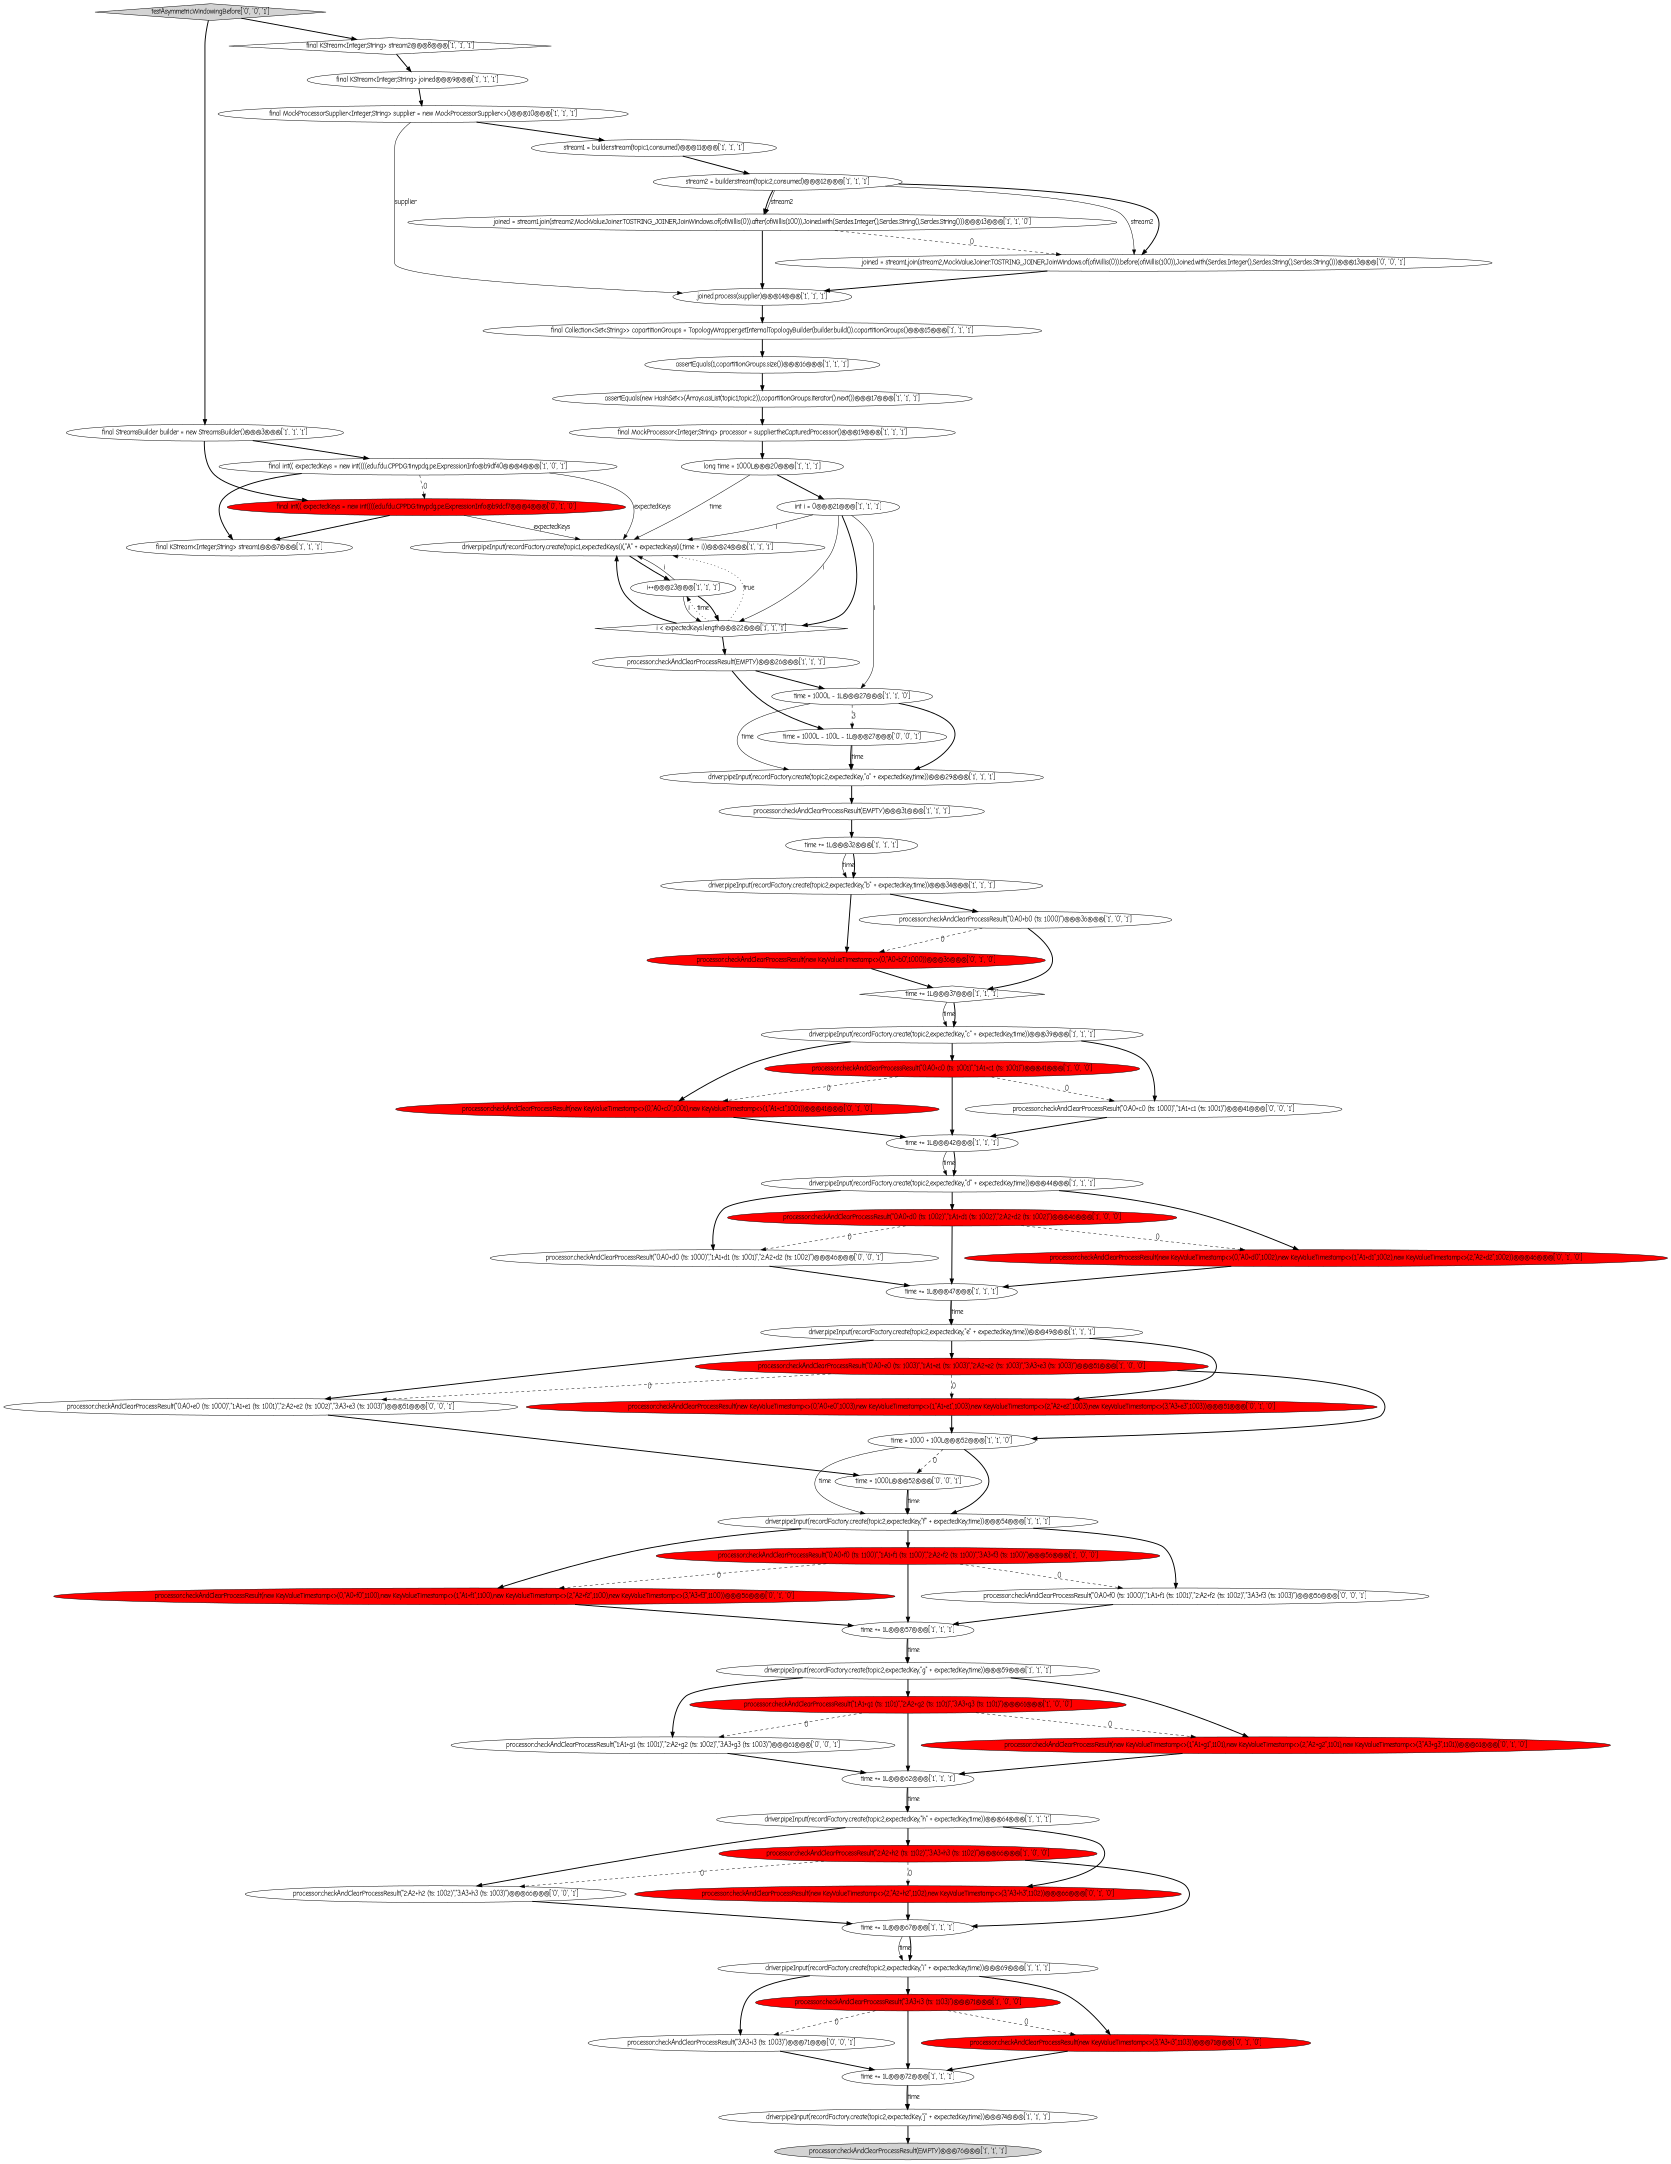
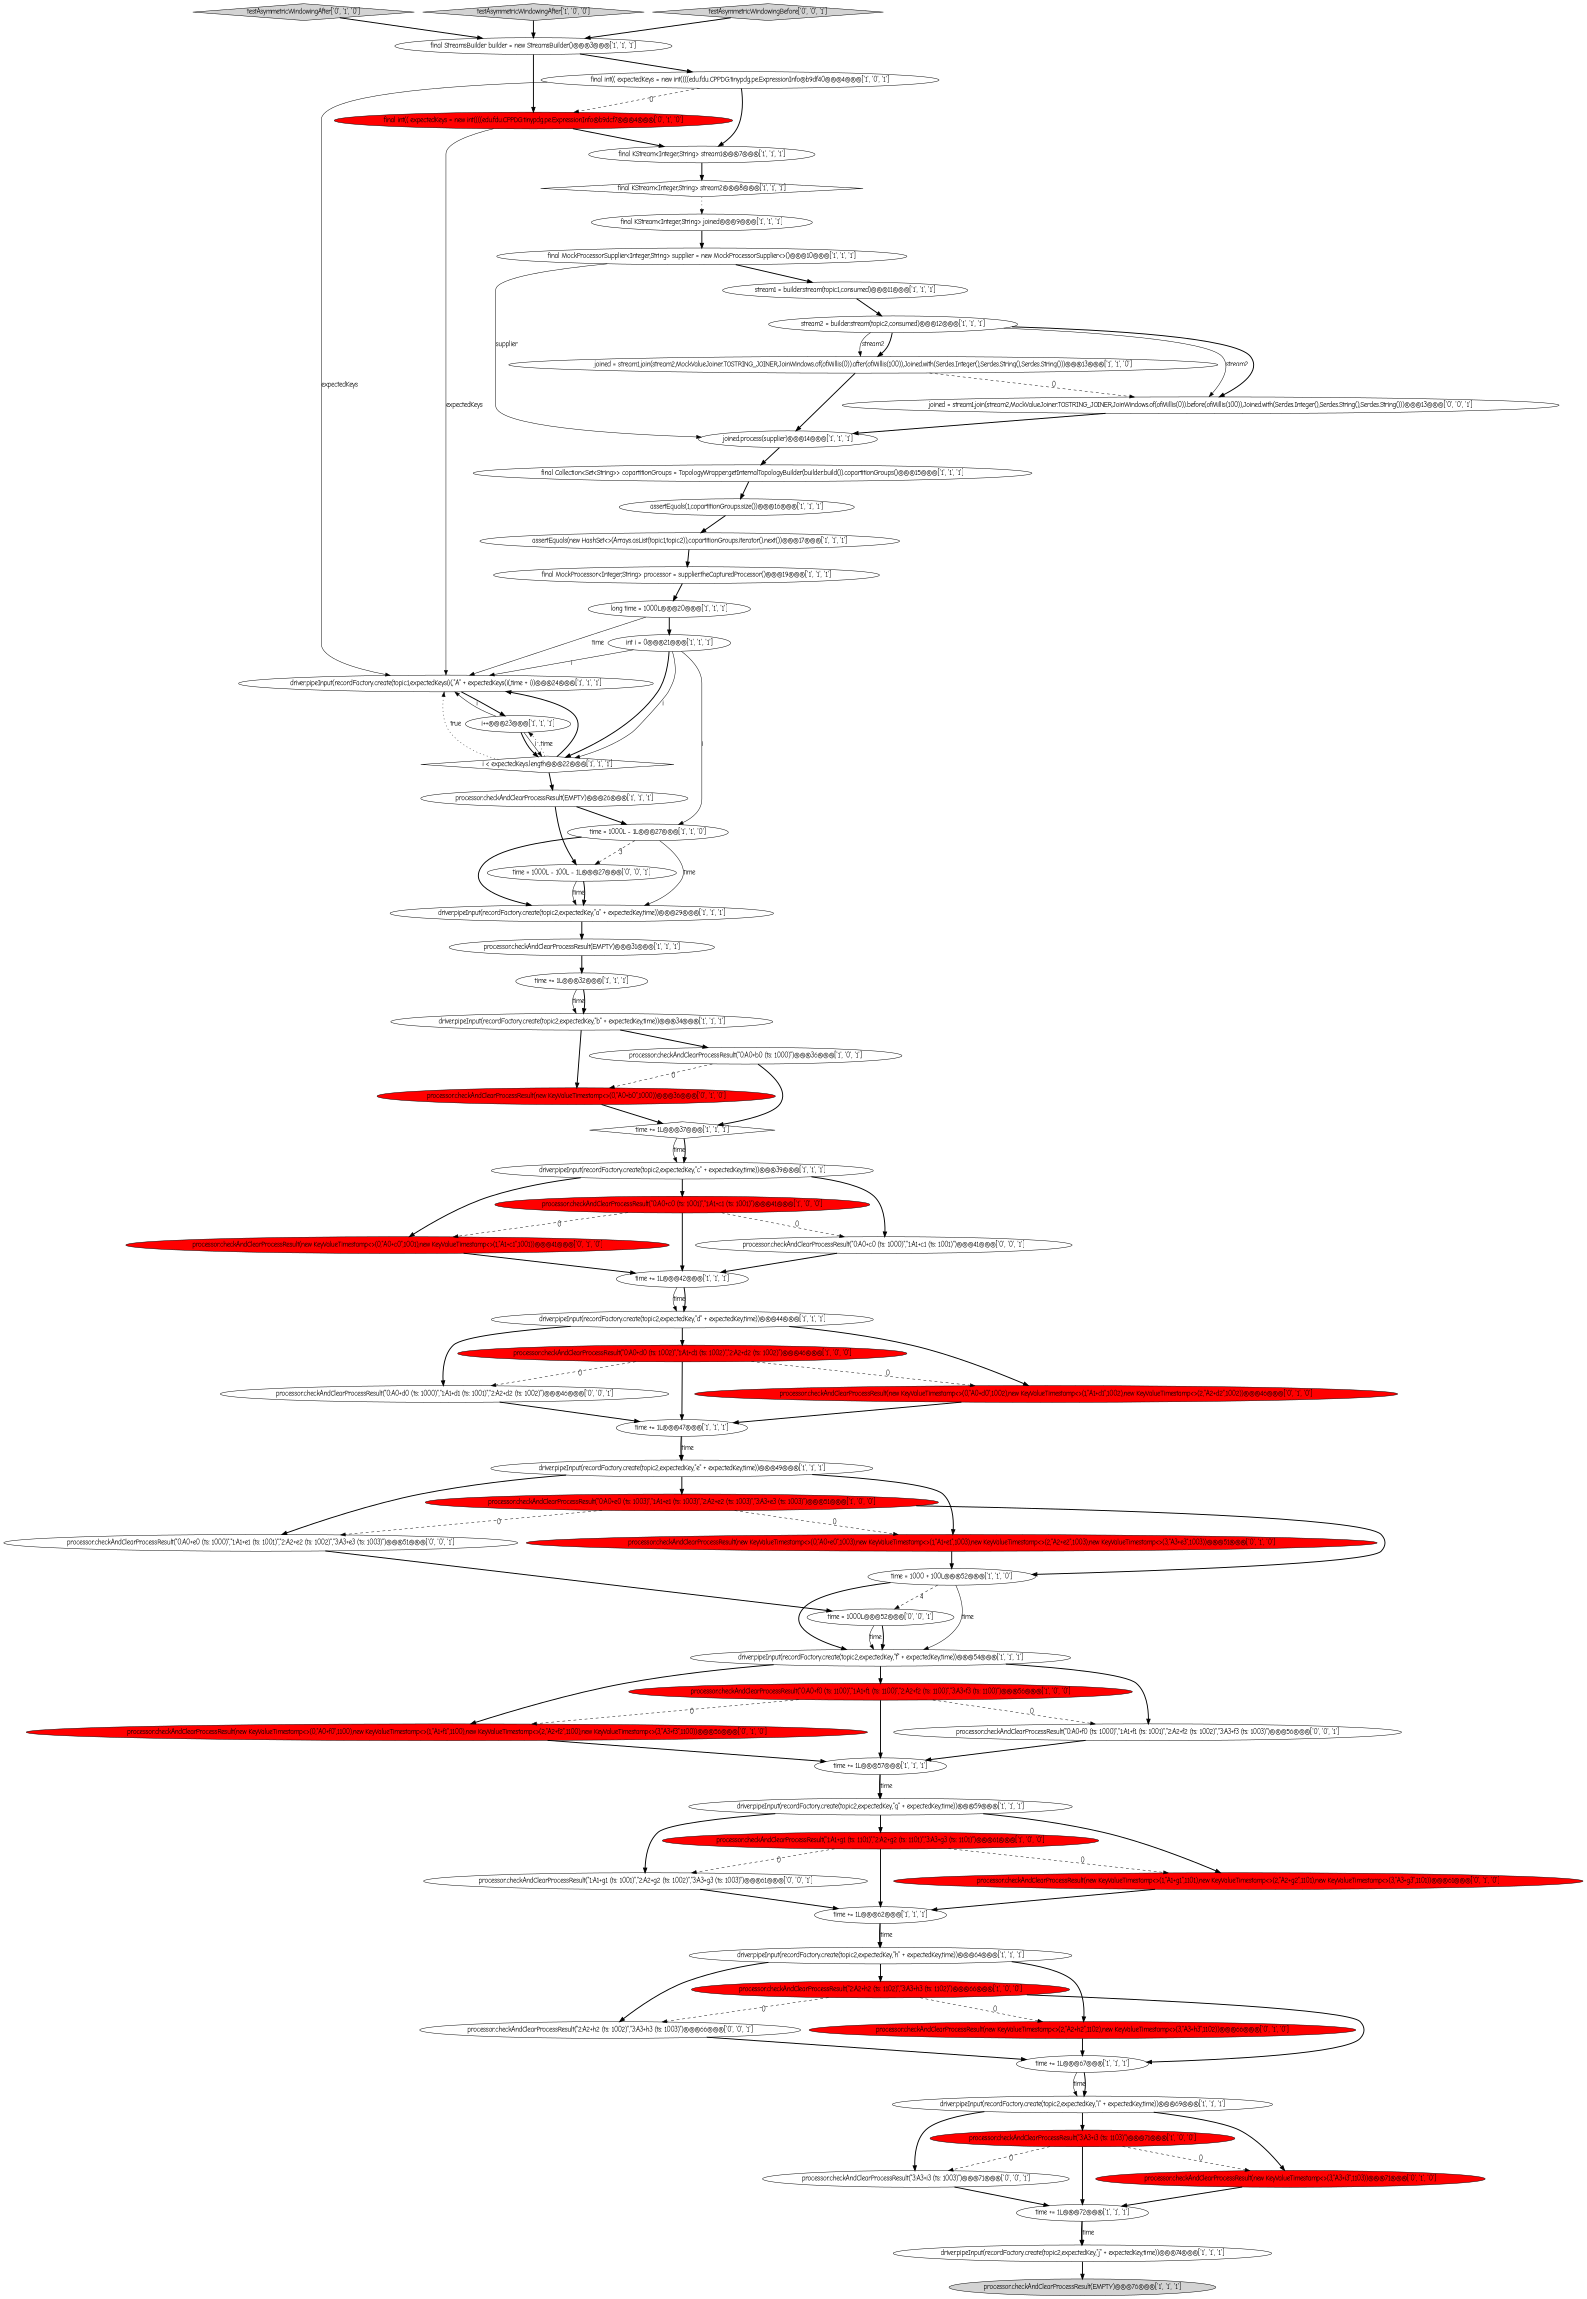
none -> (304, 12)
none -> (533, 12)
(297, 28) -> (702, 169)
(402, 61) -> (702, 203)
(935, 1461) -> (922, 1597)
